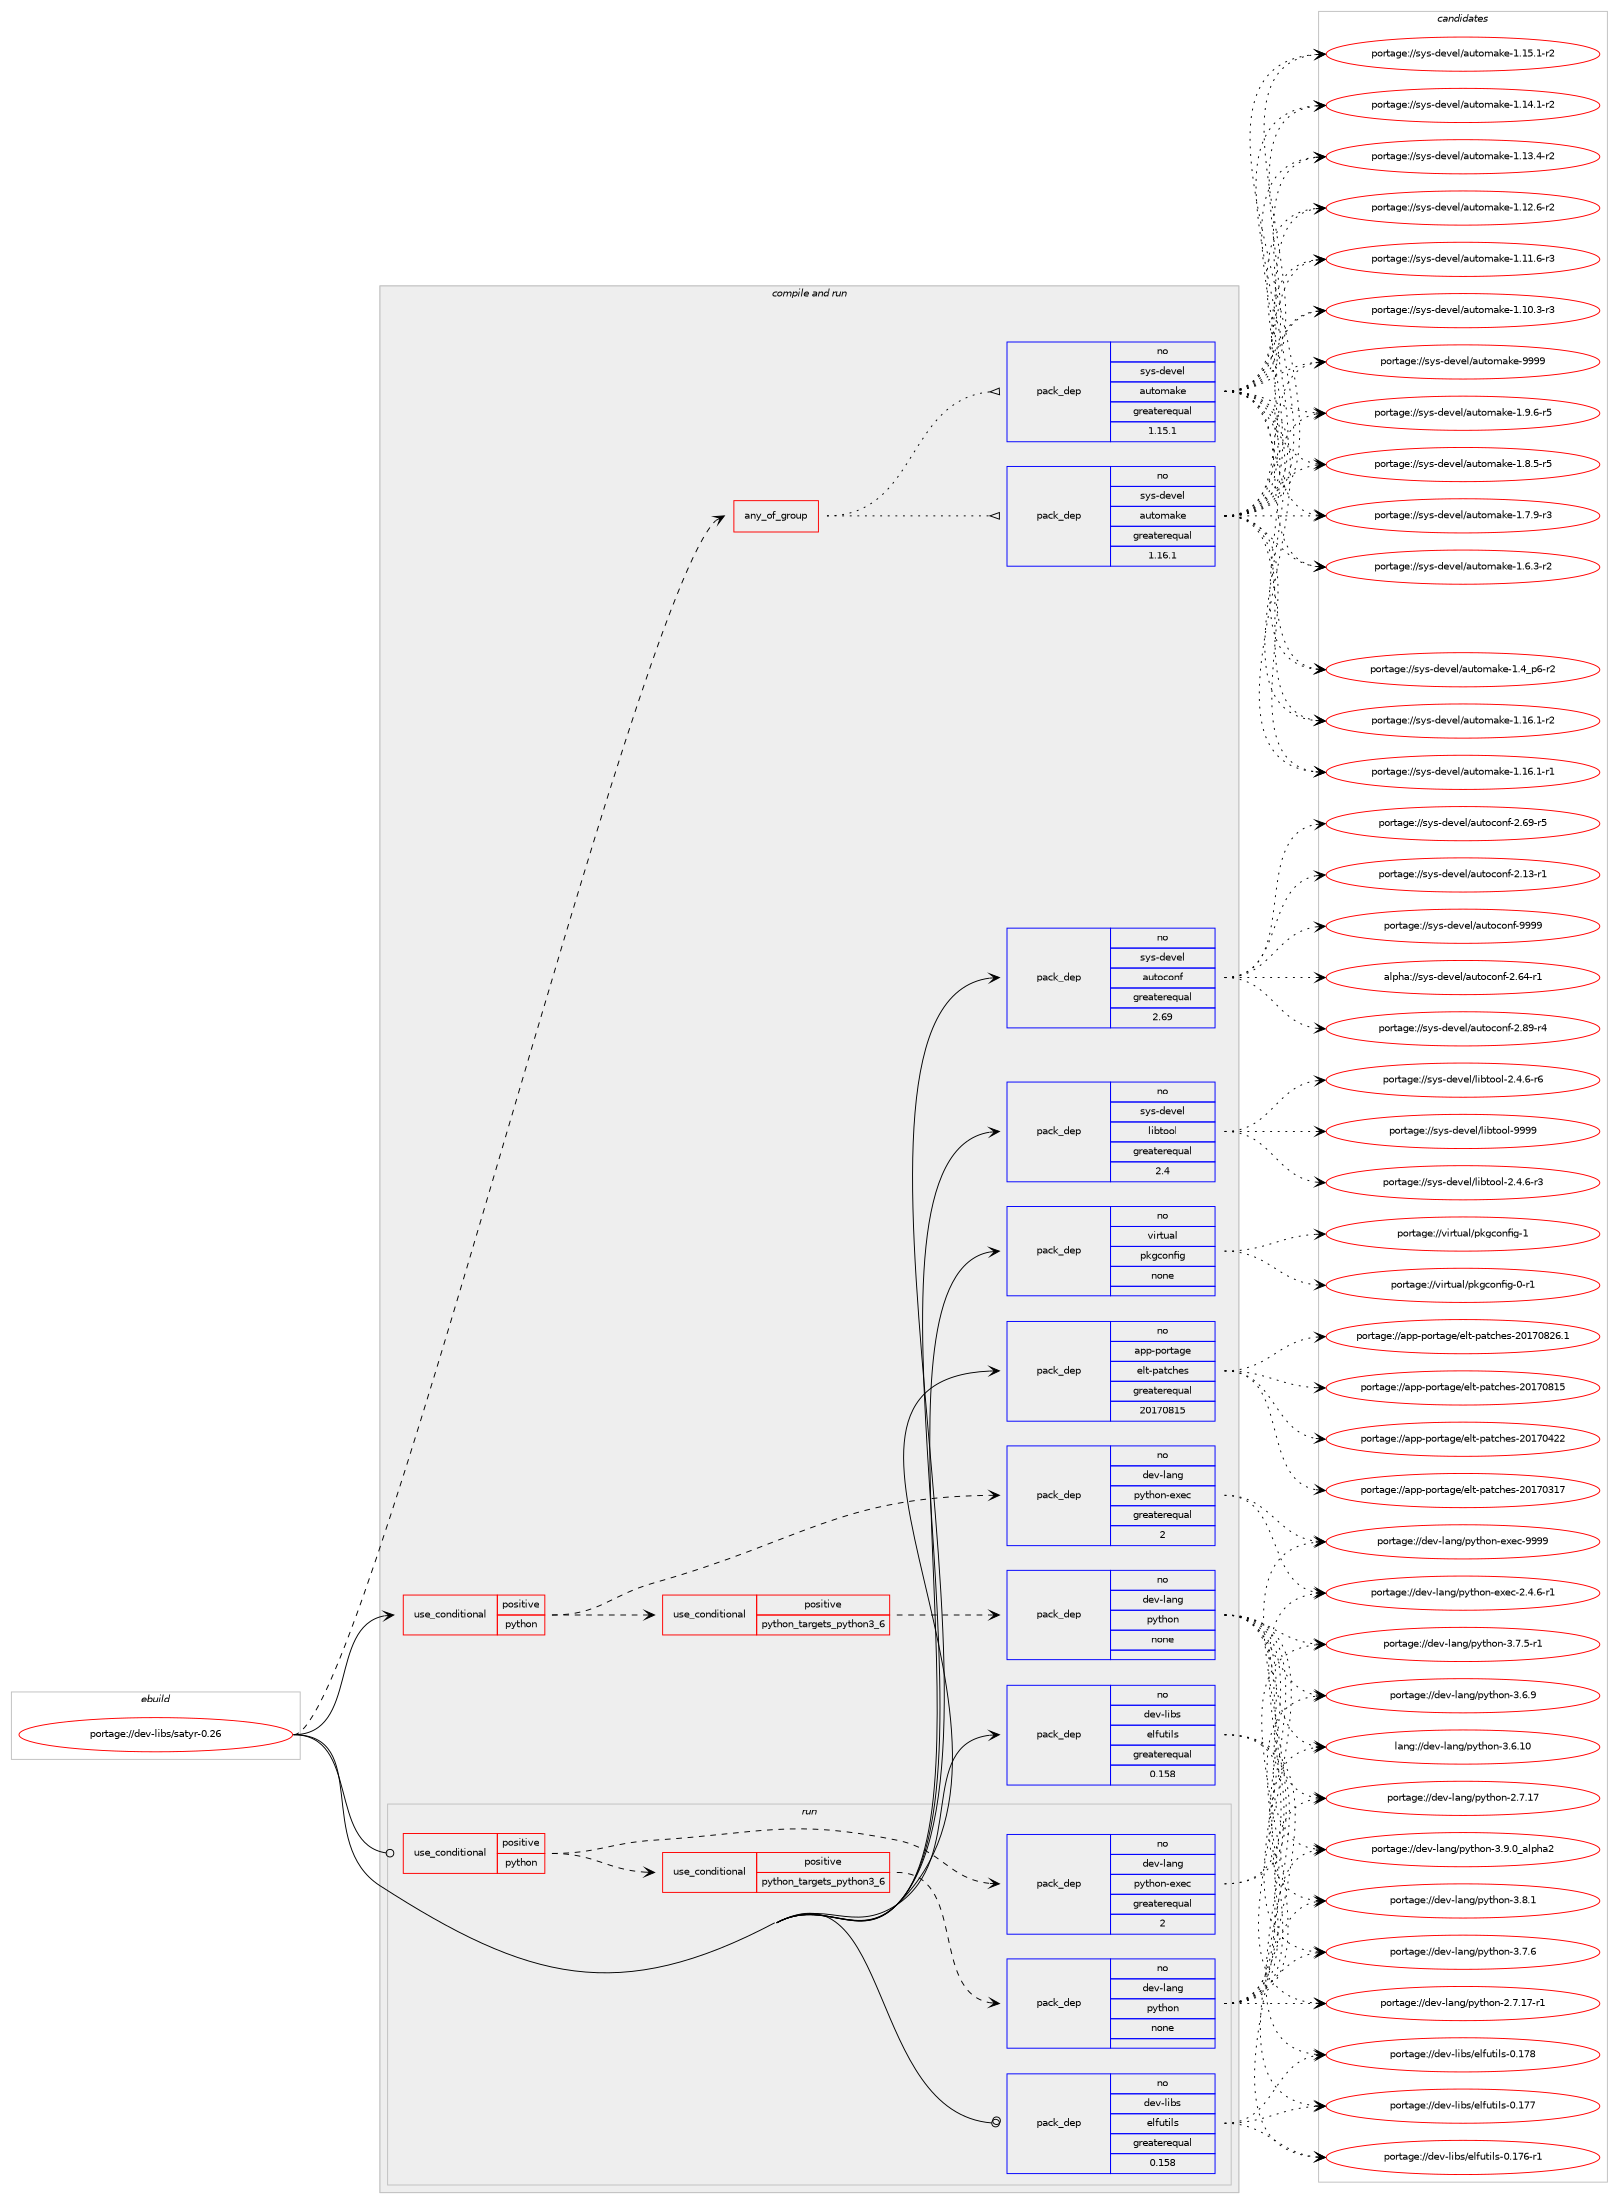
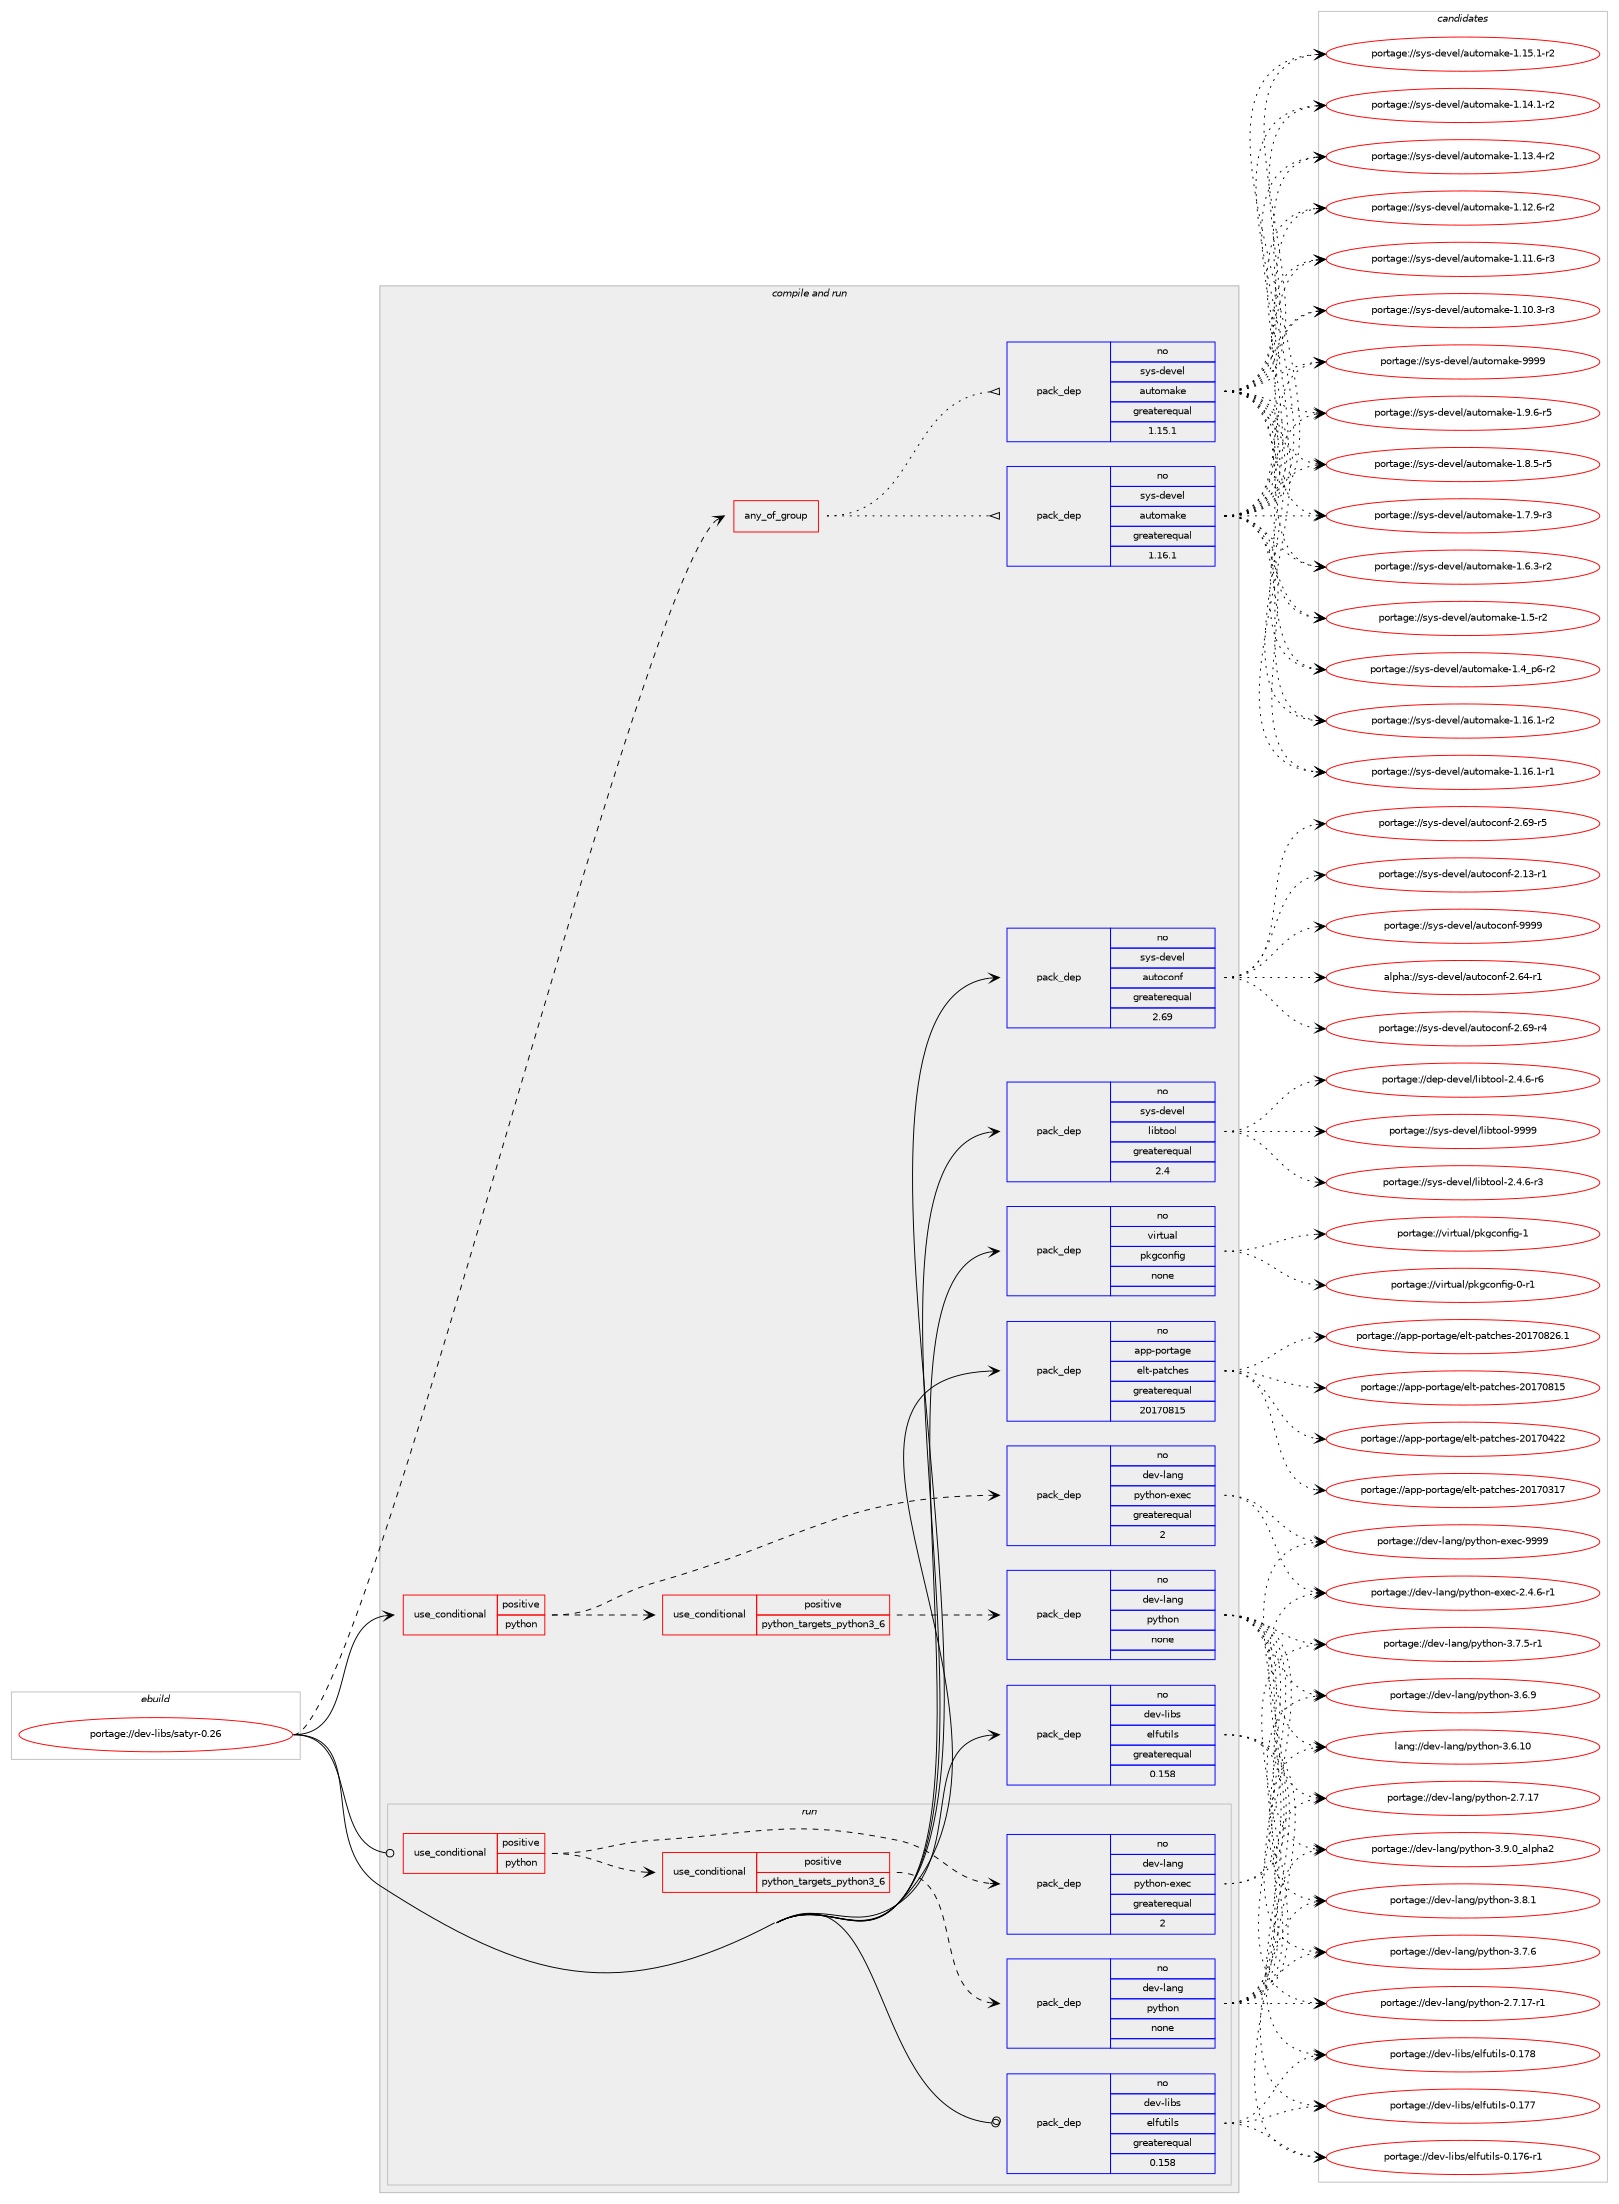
none -> (1463, 618)
(1463, 1029) -> (1463, 1029)
(1463, 1080) -> (1463, 1080)
